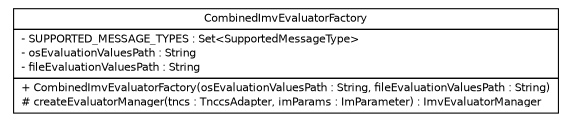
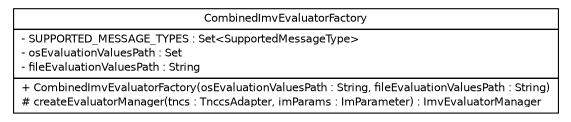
(109, 53) -> (102, 53)
